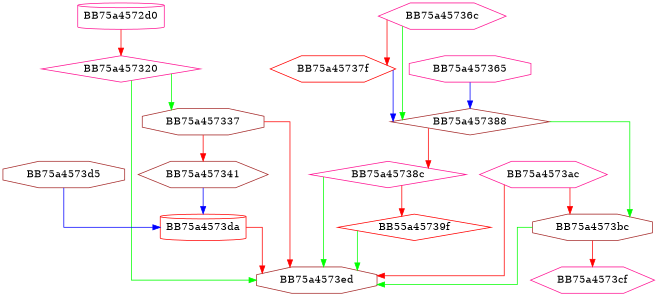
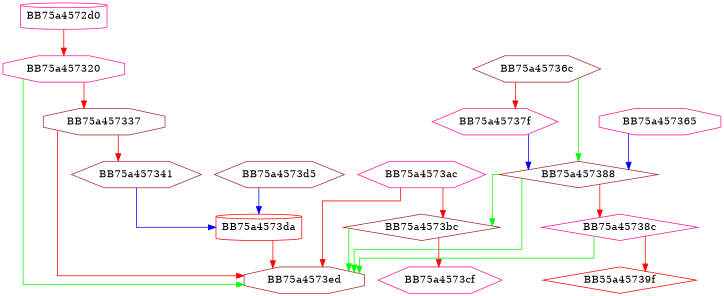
(442, 16) -> (537, 69)
(121, 69) -> (64, 69)
(333, 69) -> (495, 122)
(171, 88) -> (84, 92)
(64, 175) -> (279, 175)
(593, 227) -> (422, 227)
(357, 247) -> (466, 249)
